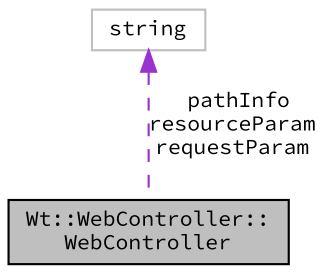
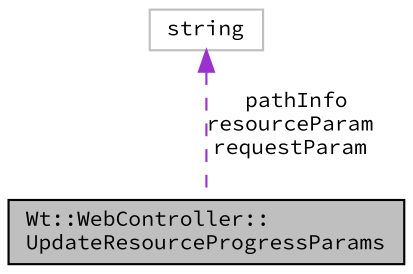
(149, 232) -> (206, 232)
